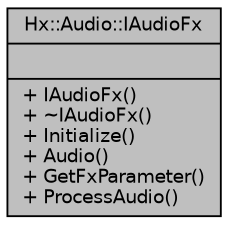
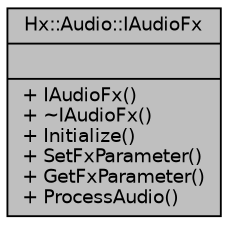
(66, 157) -> (112, 157)
